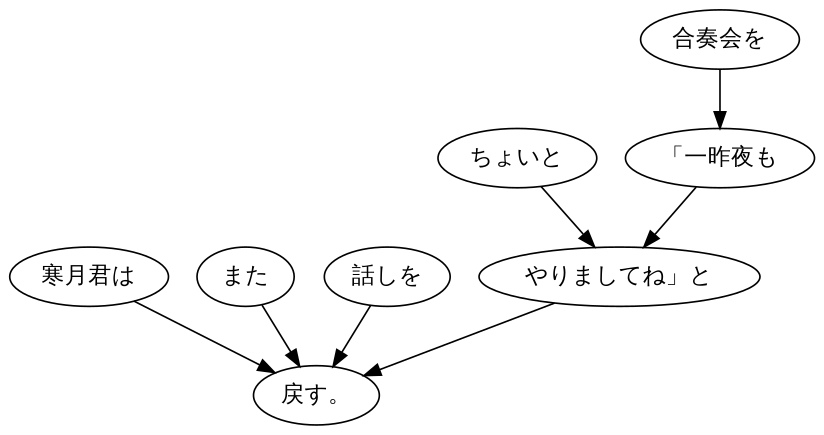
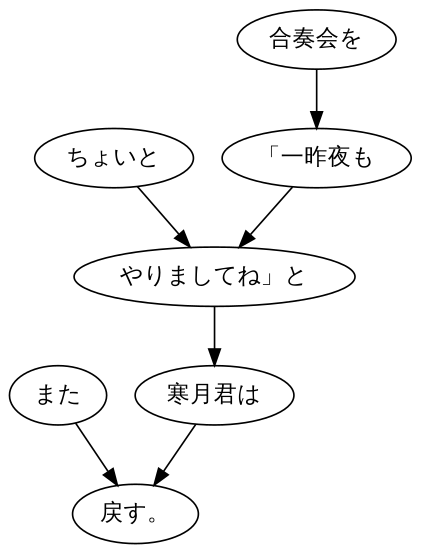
(387, 277) -> none
(467, 336) -> (215, 328)
